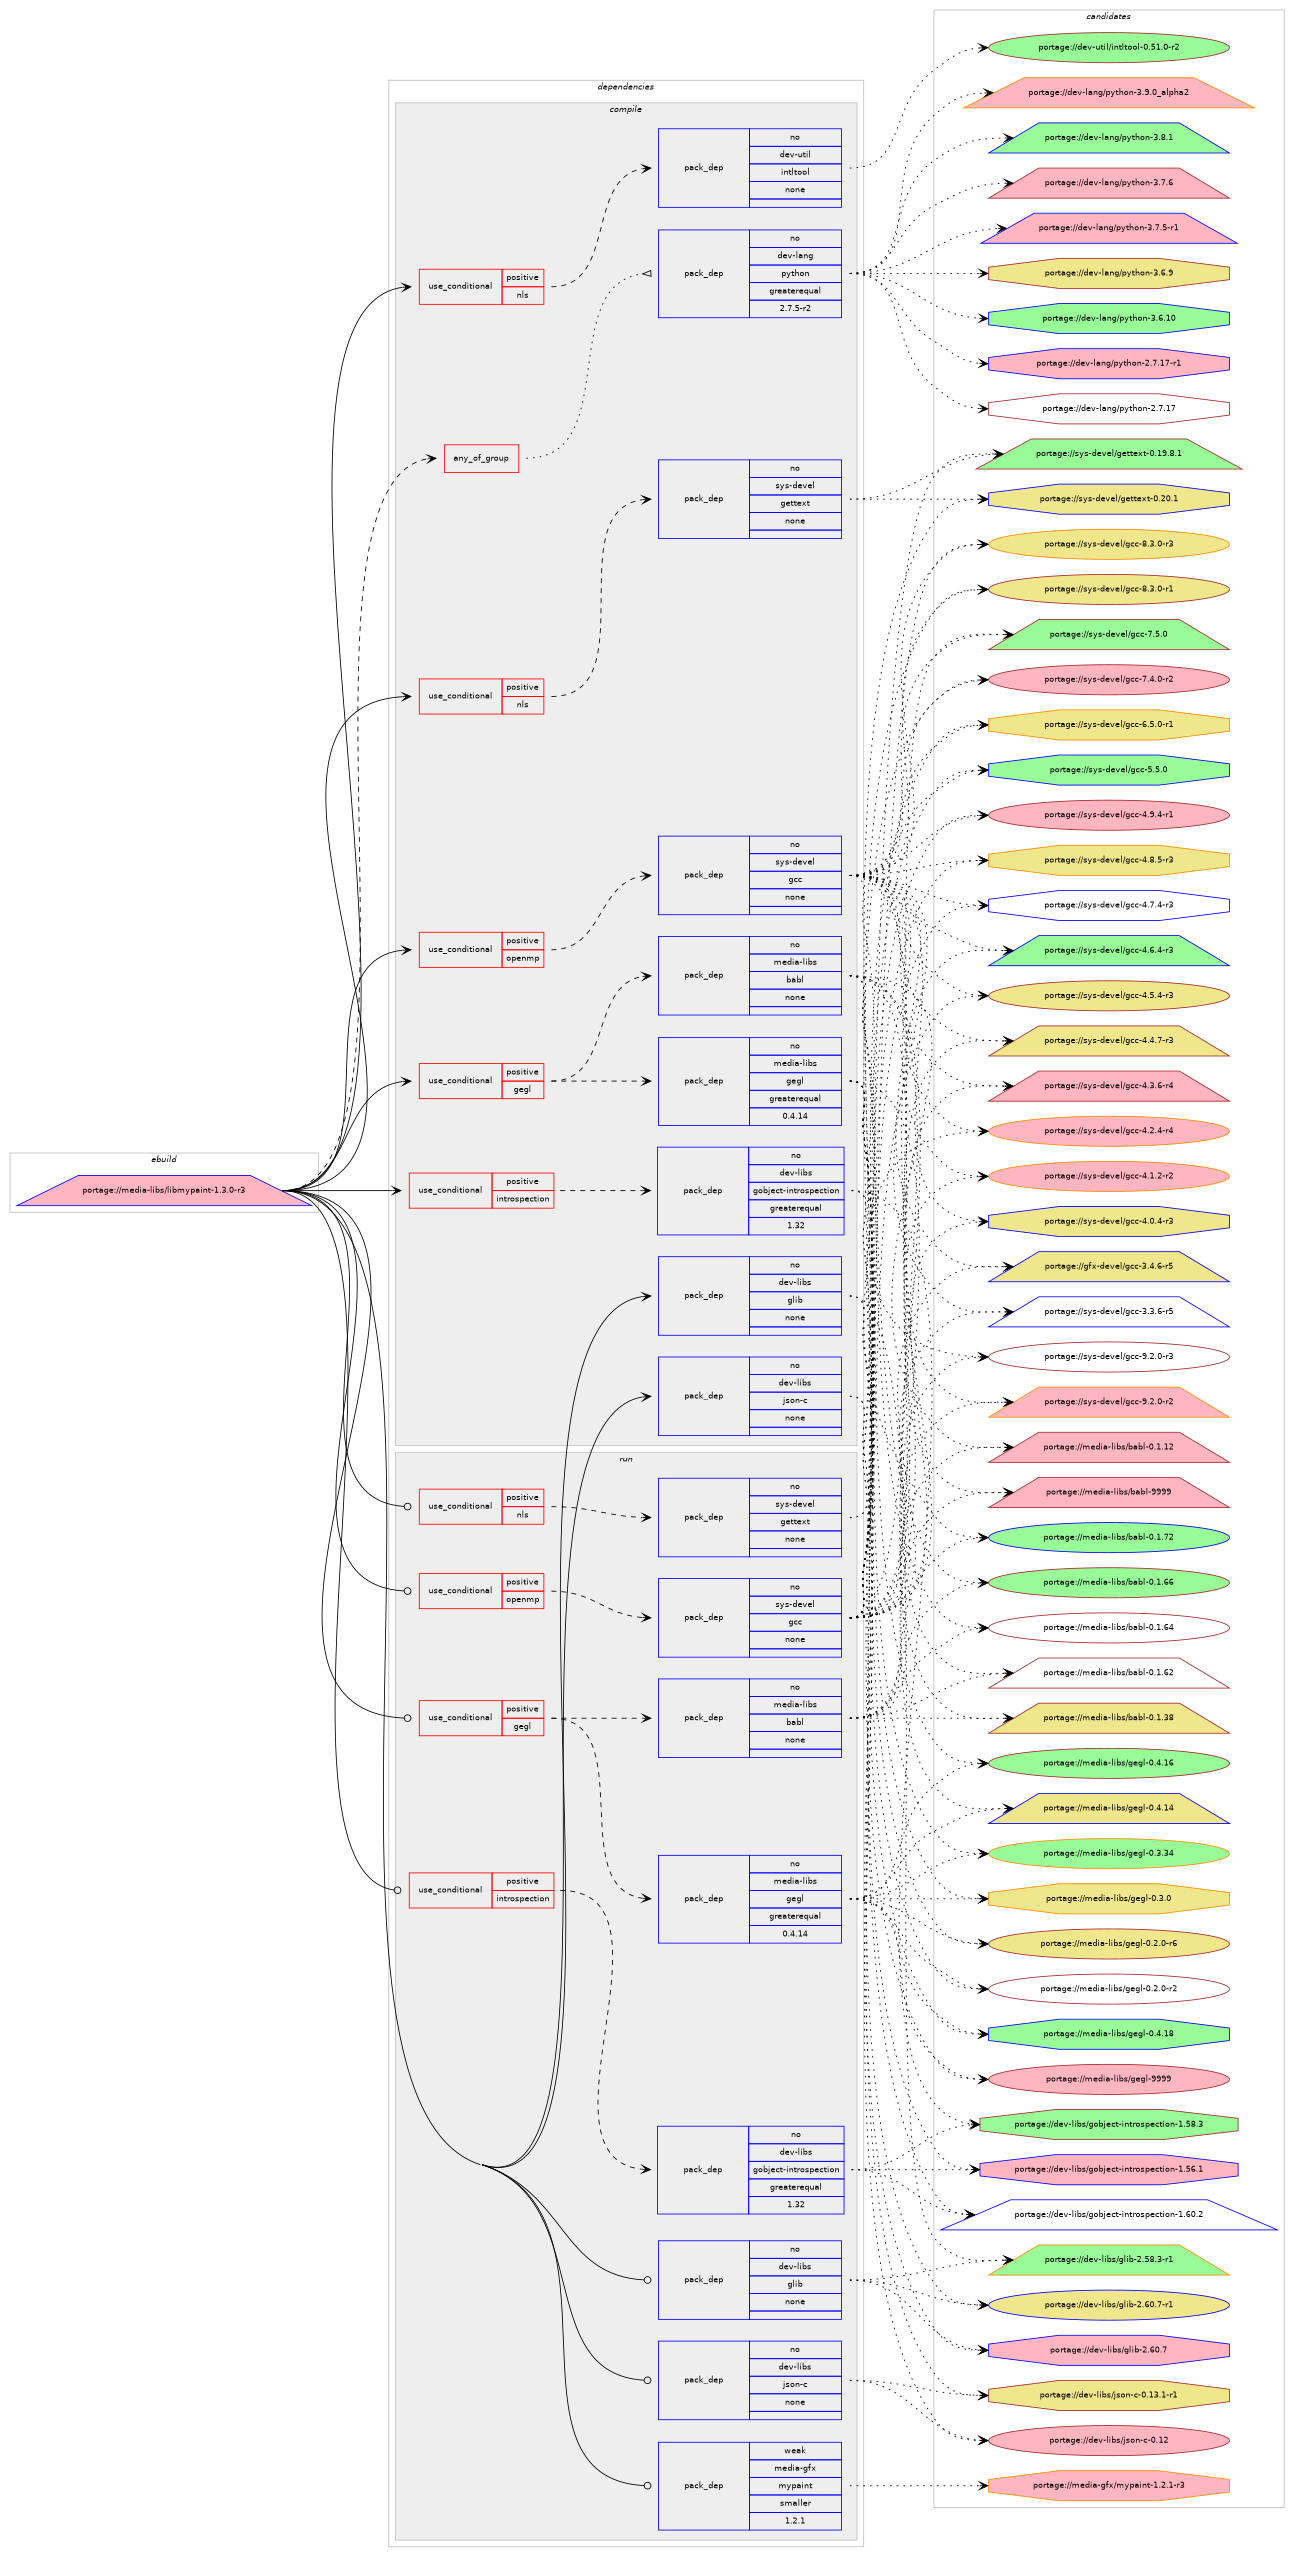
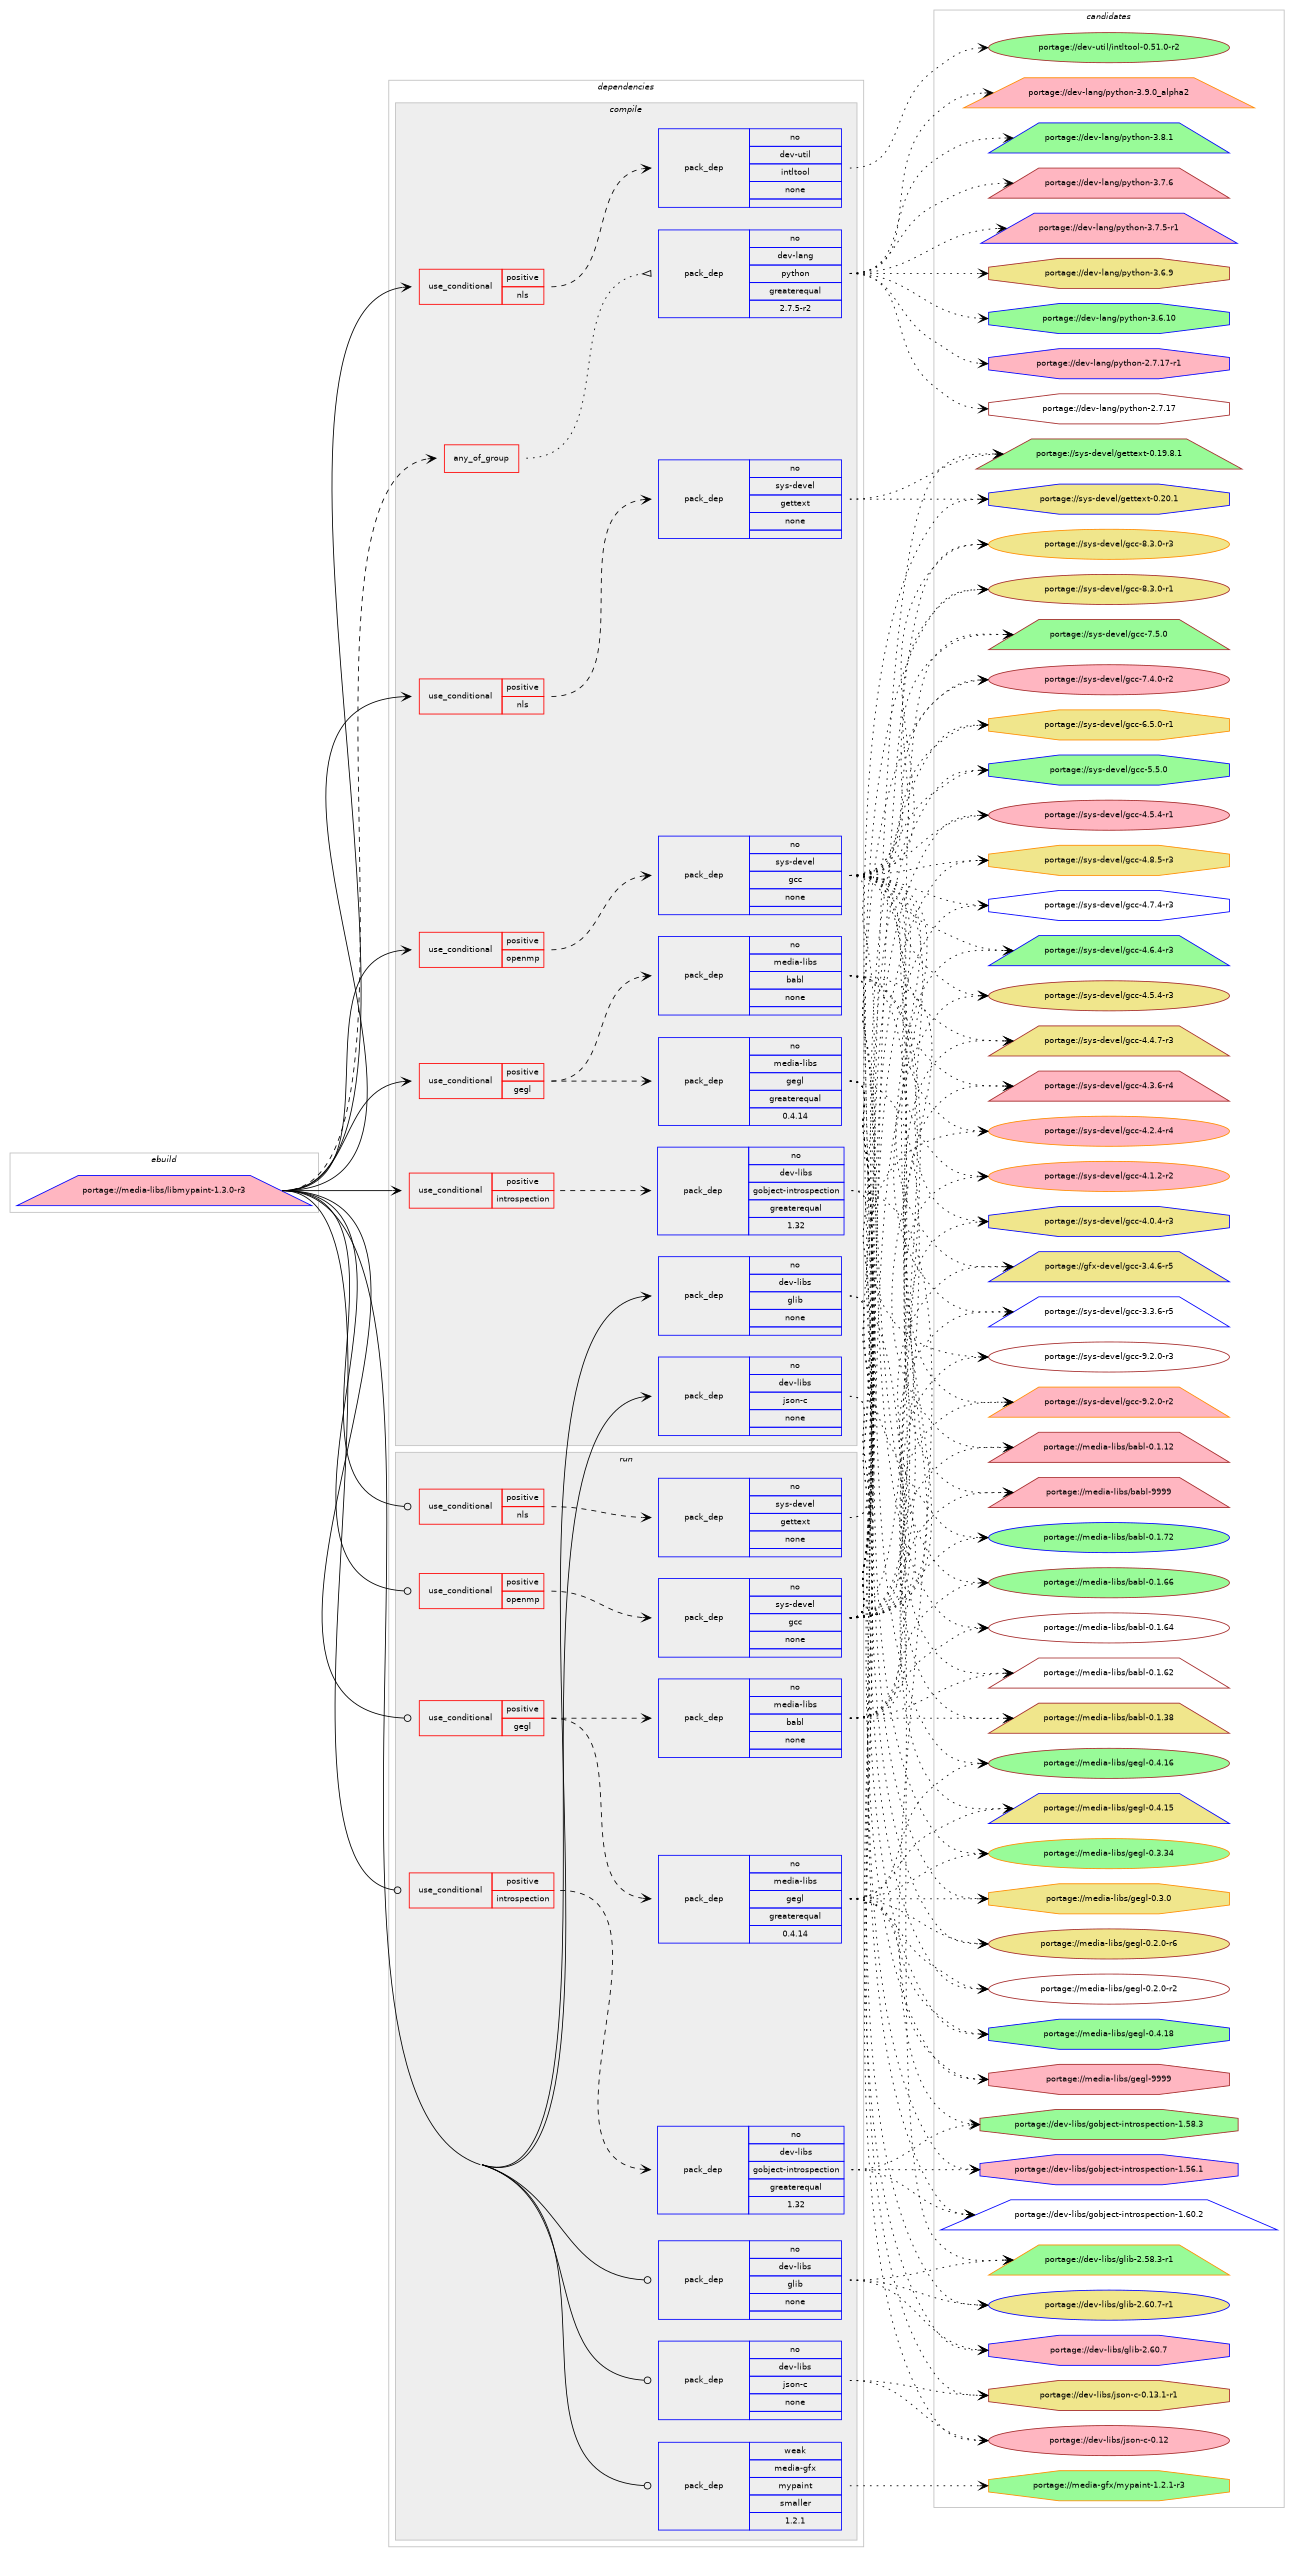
(1109, 815) -> (1109, 815)
(1109, 1809) -> (1109, 1809)
(1109, 2079) -> (1109, 2079)
(1109, 2486) -> (1109, 2486)
